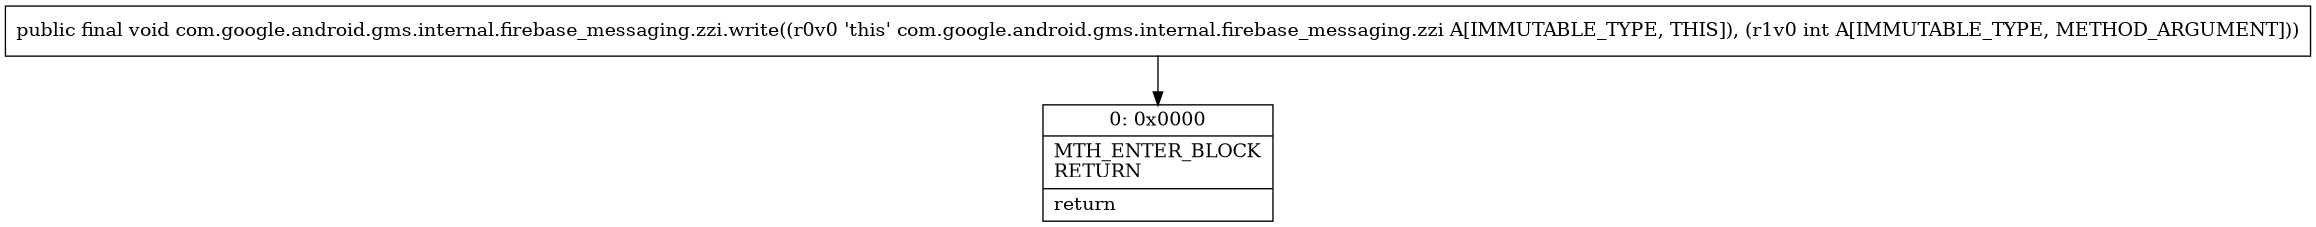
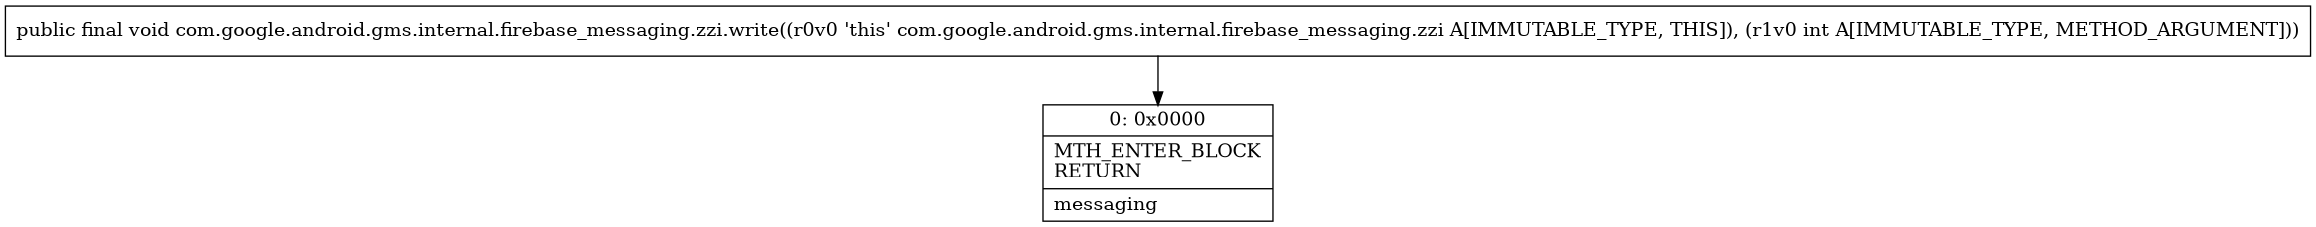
(1085, 204) -> (1106, 204)
